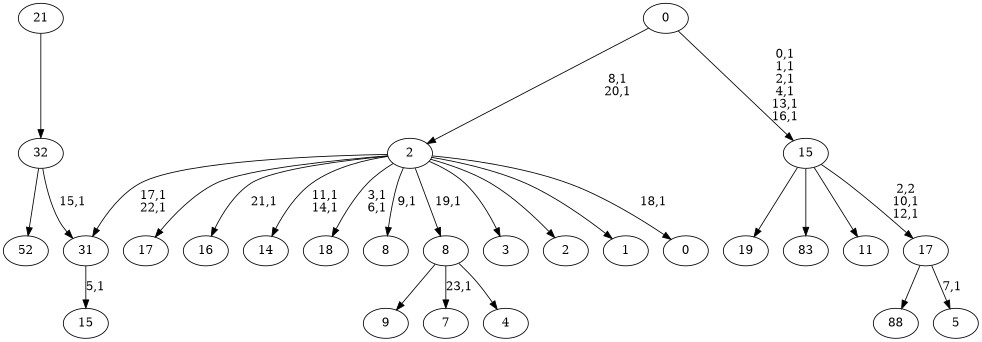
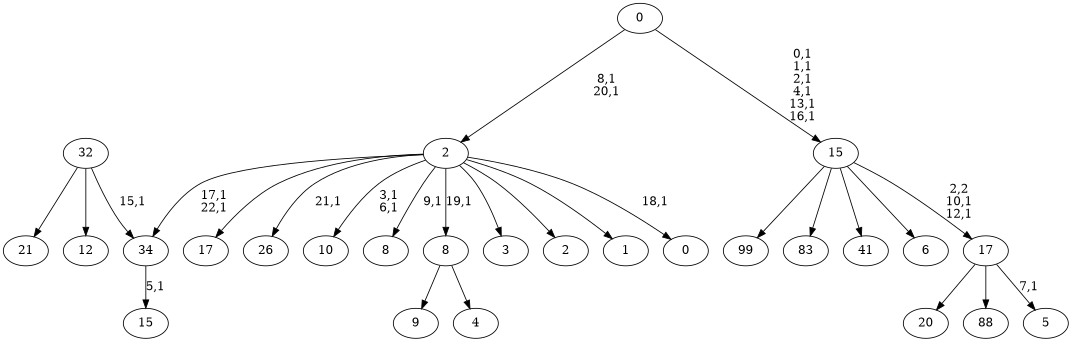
(41, 81) -> (58, 199)
(26, 251) -> (86, 251)
(86, 251) -> (146, 251)
(206, 251) -> (266, 251)
(266, 251) -> none
(326, 251) -> (326, 251)
(746, 251) -> (746, 251)
(866, 251) -> (866, 251)
none -> (926, 251)
(446, 323) -> none
none -> (926, 323)
